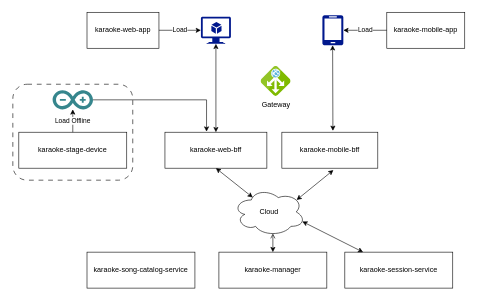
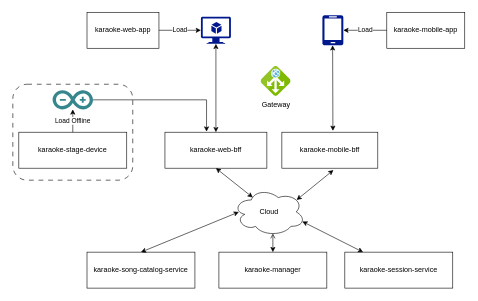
none -> (190, 232)
